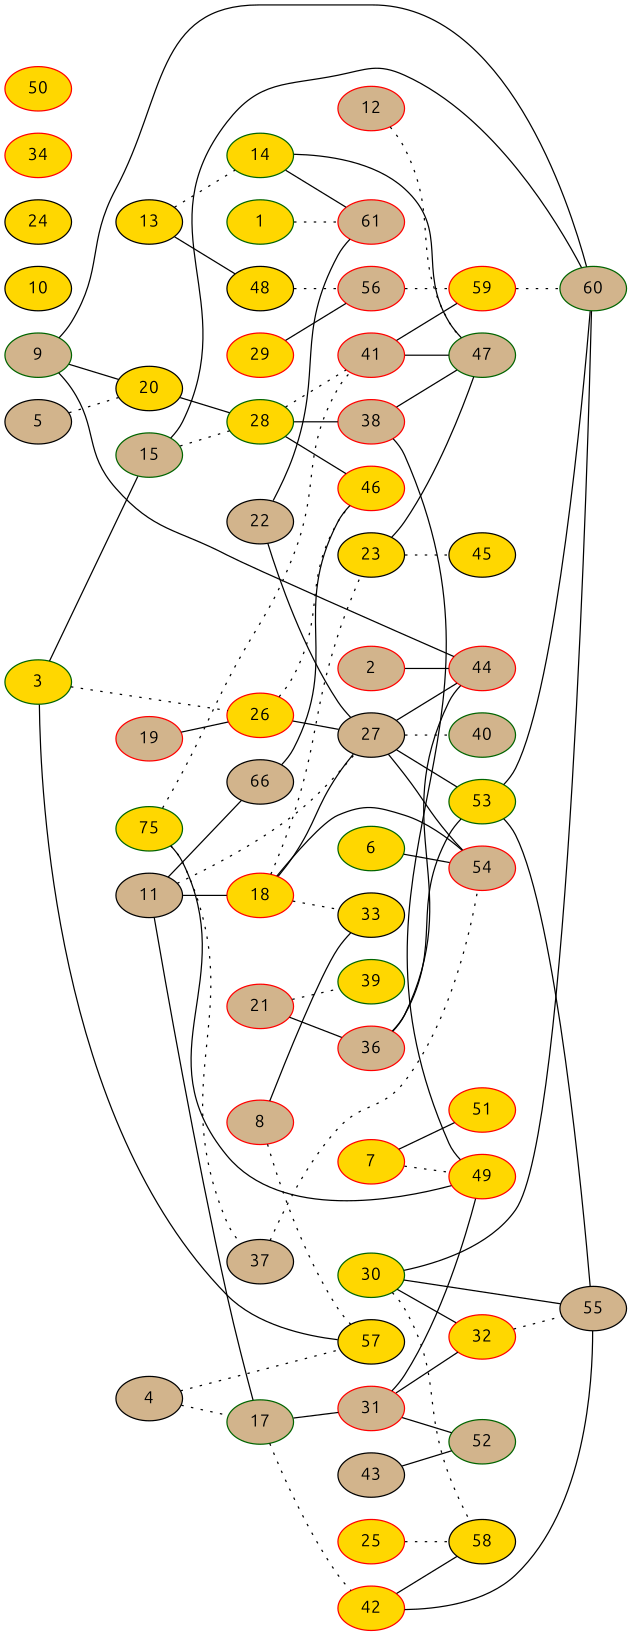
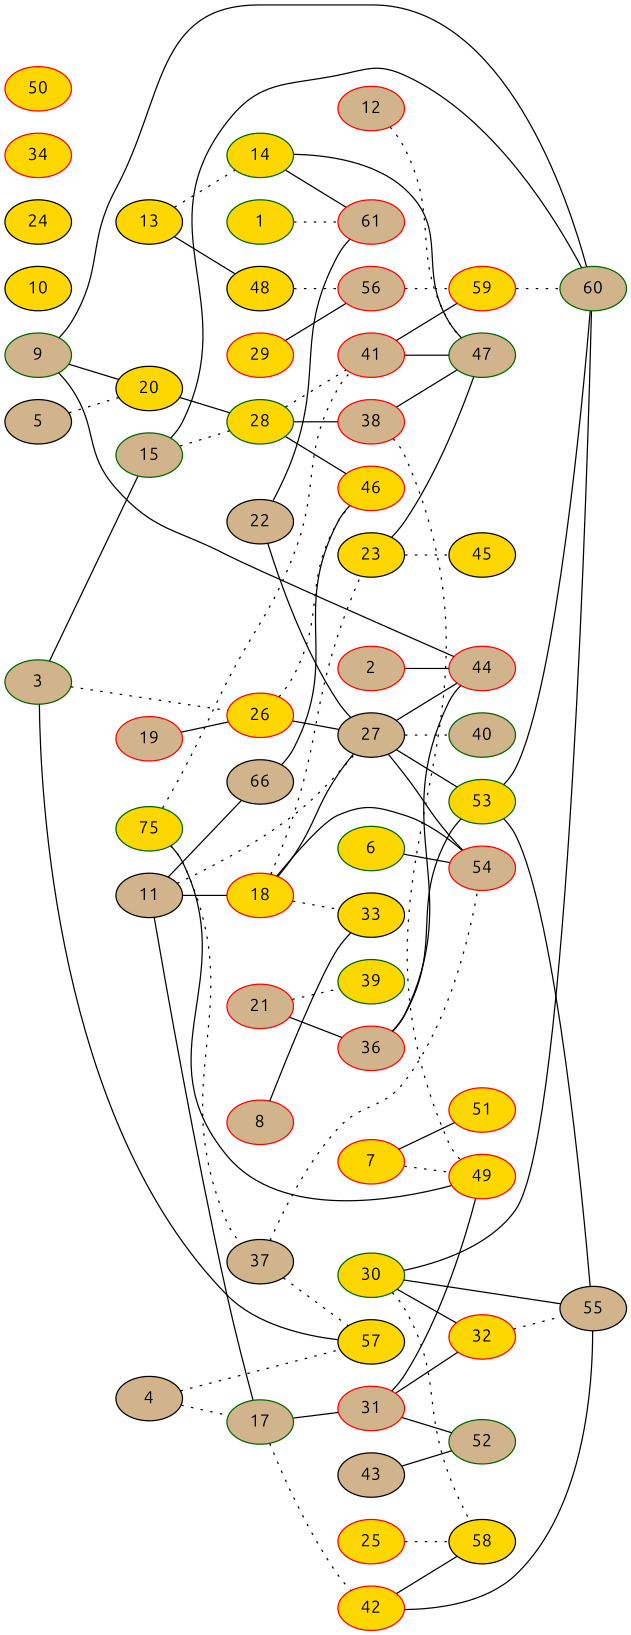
(38, 682) -> (38, 682)
(414, 872) -> (414, 872)
(301, 1238) -> (316, 1302)
